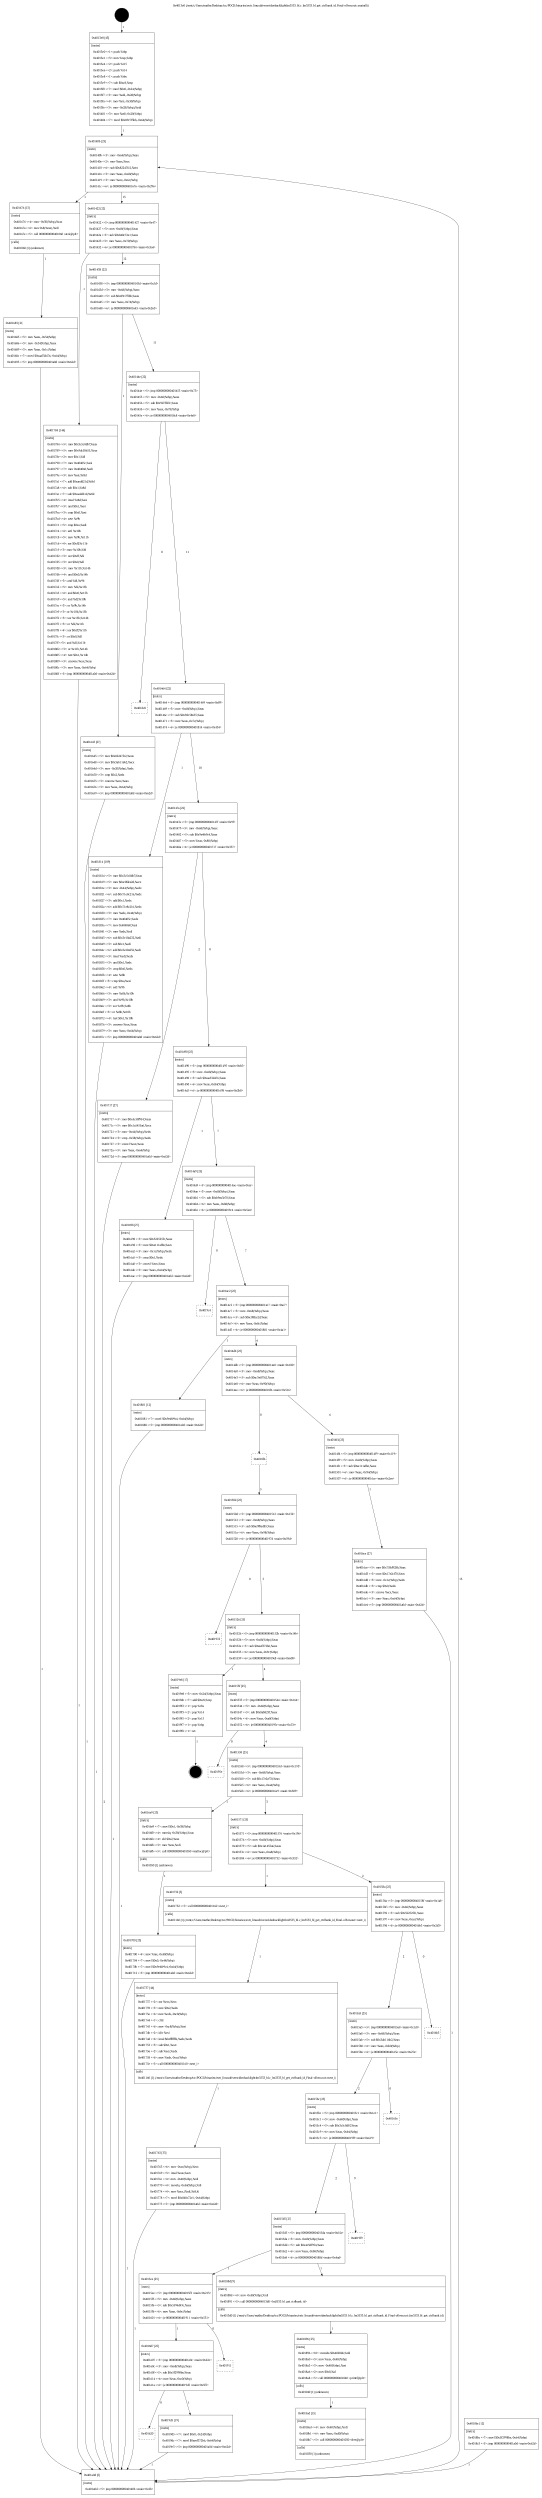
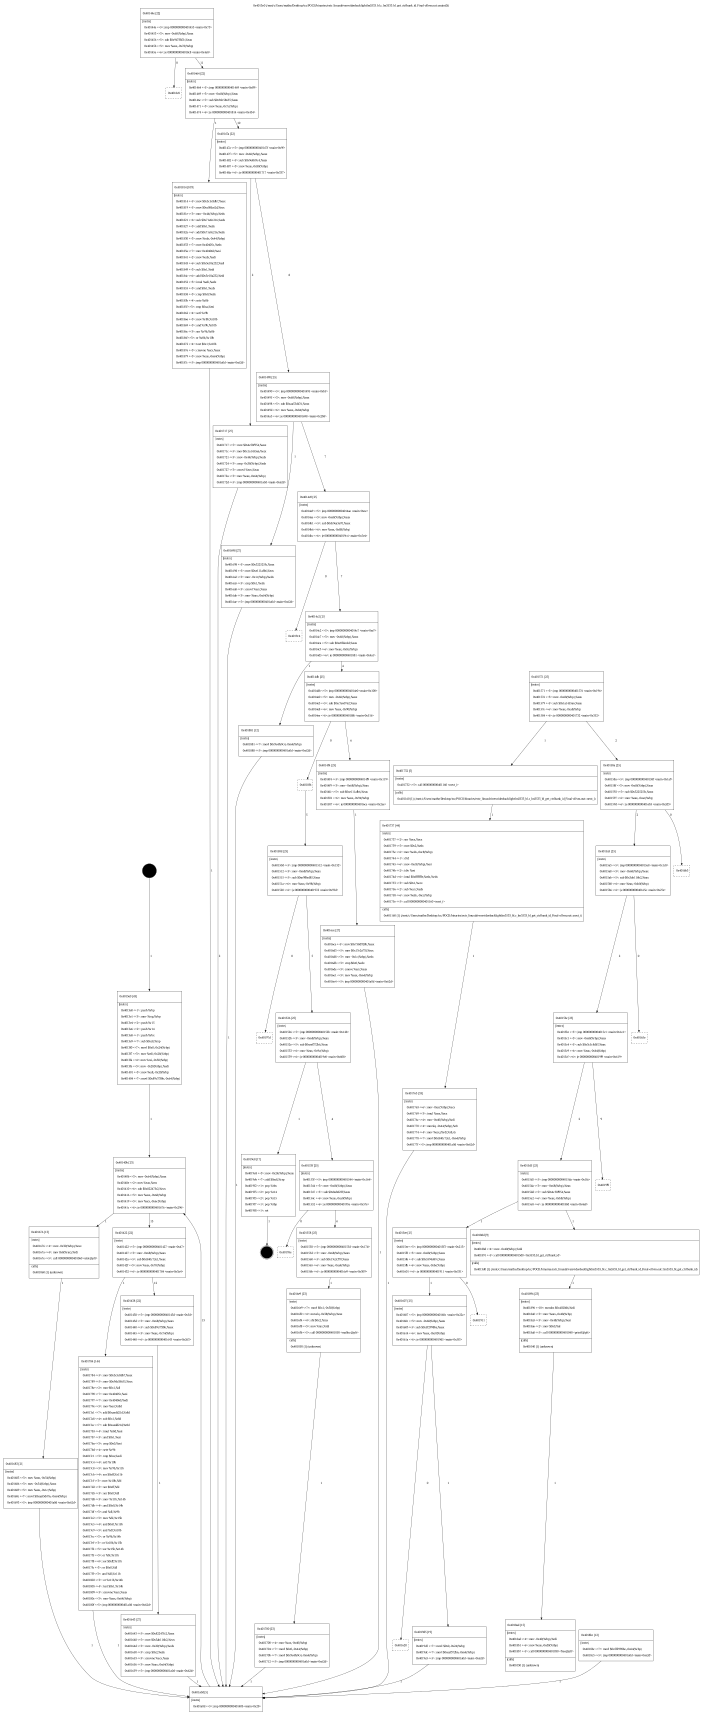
(143, 342) -> none
(265, 1805) -> none
